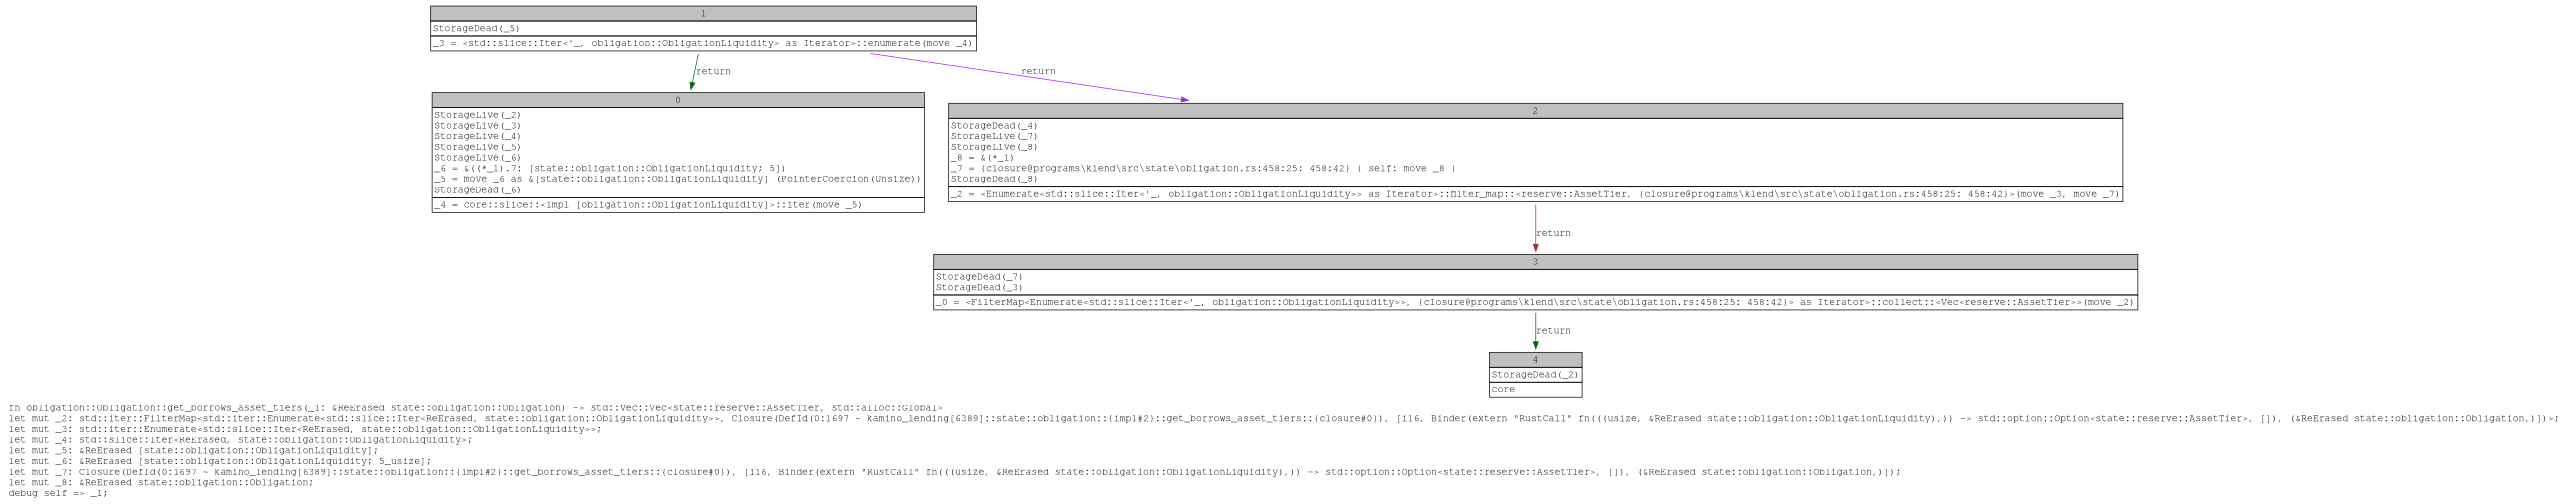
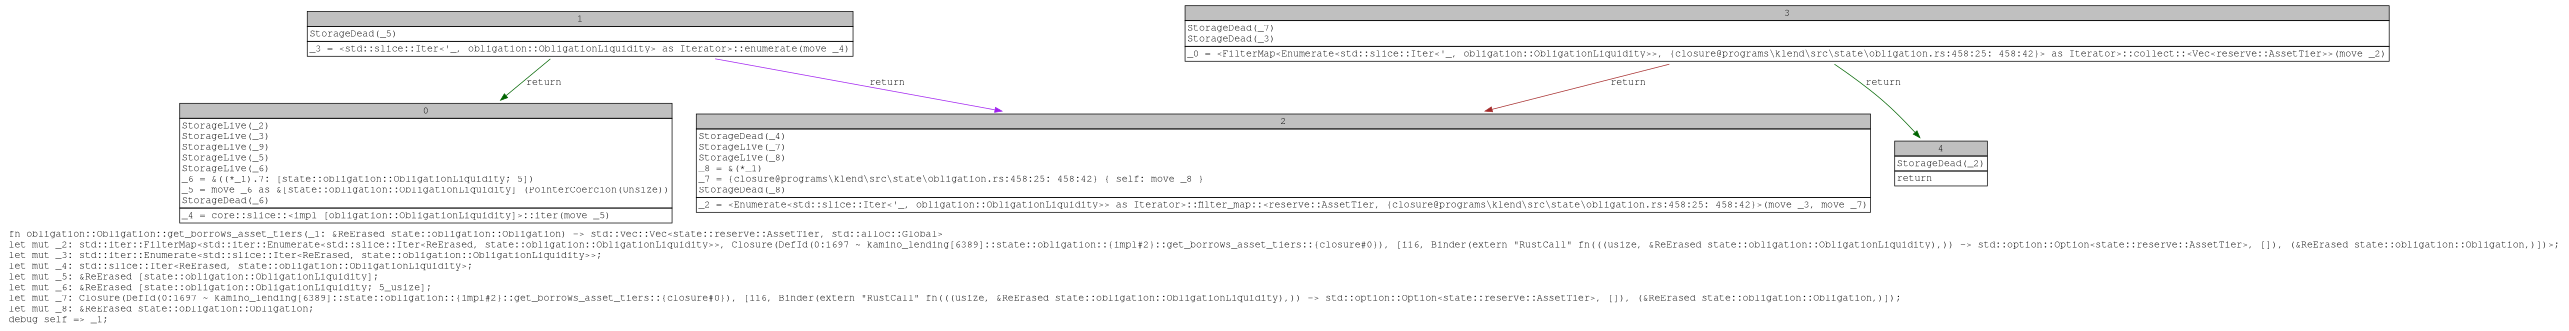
(478, 136) -> (226, 147)
(1536, 224) -> (1581, 87)
(1504, 389) -> (1915, 178)
